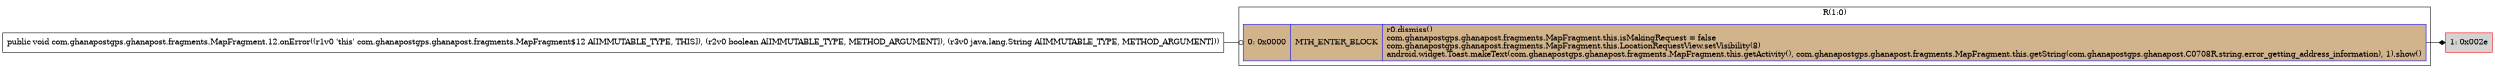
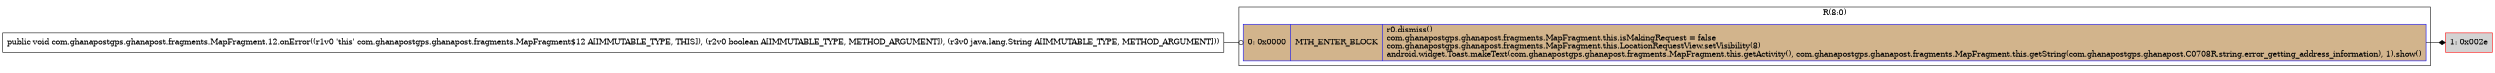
(1835, 13) -> (1835, 13)
